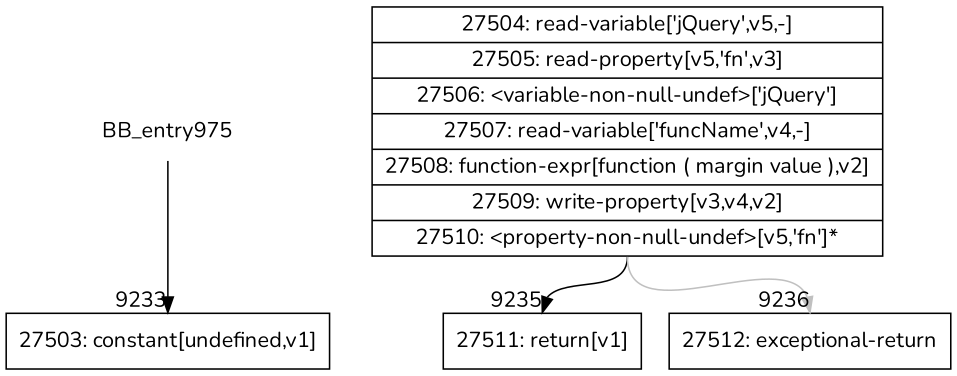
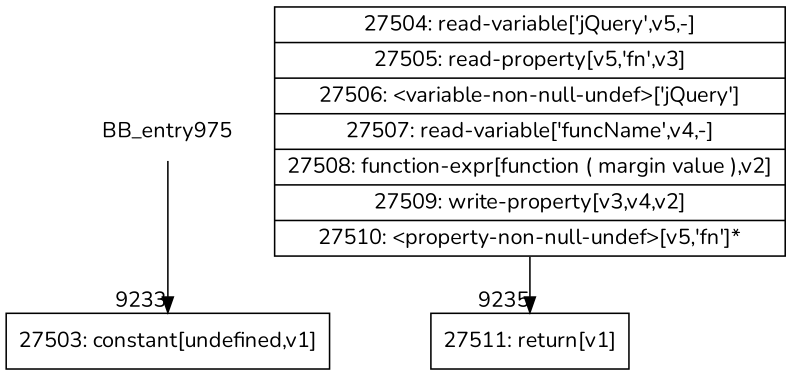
(810, 341) -> none
